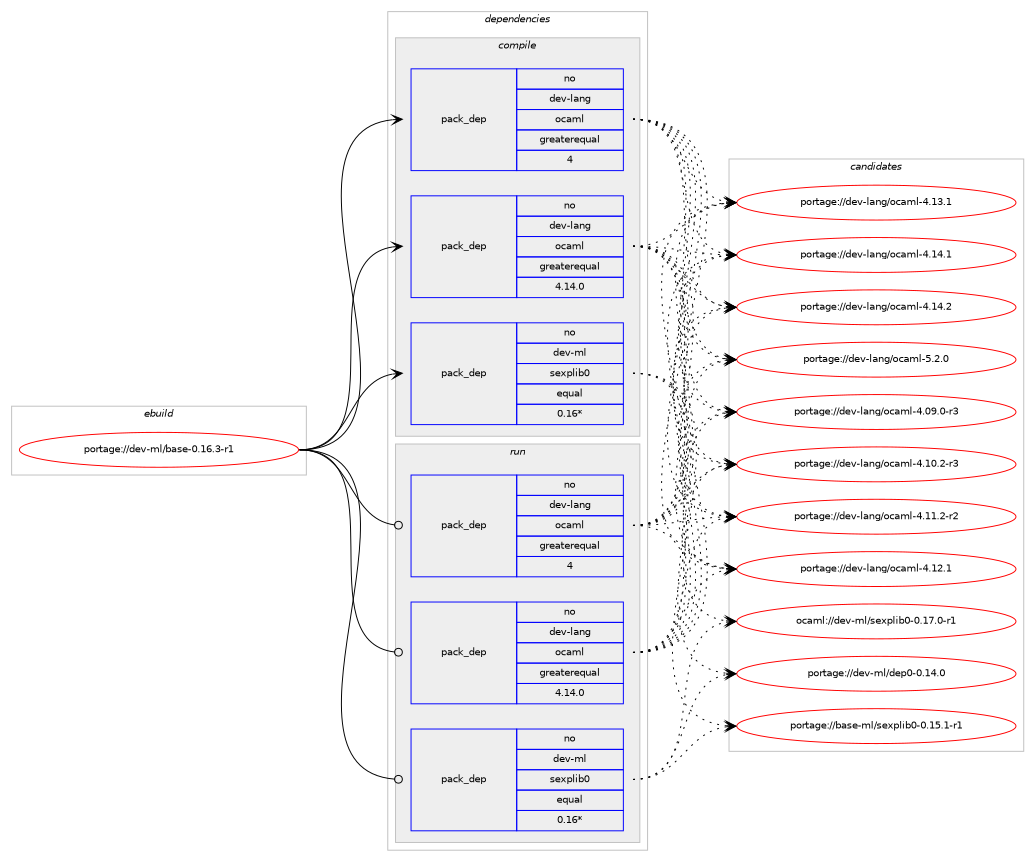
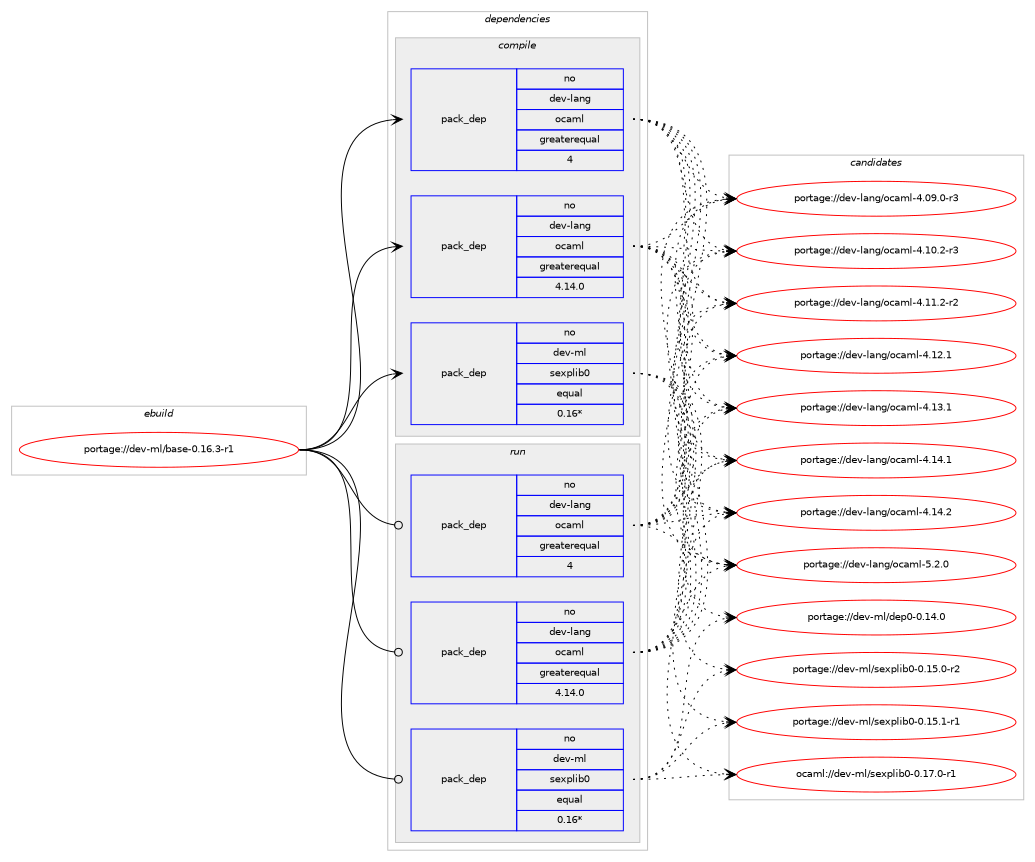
none -> (876, 670)
(876, 726) -> (876, 722)
